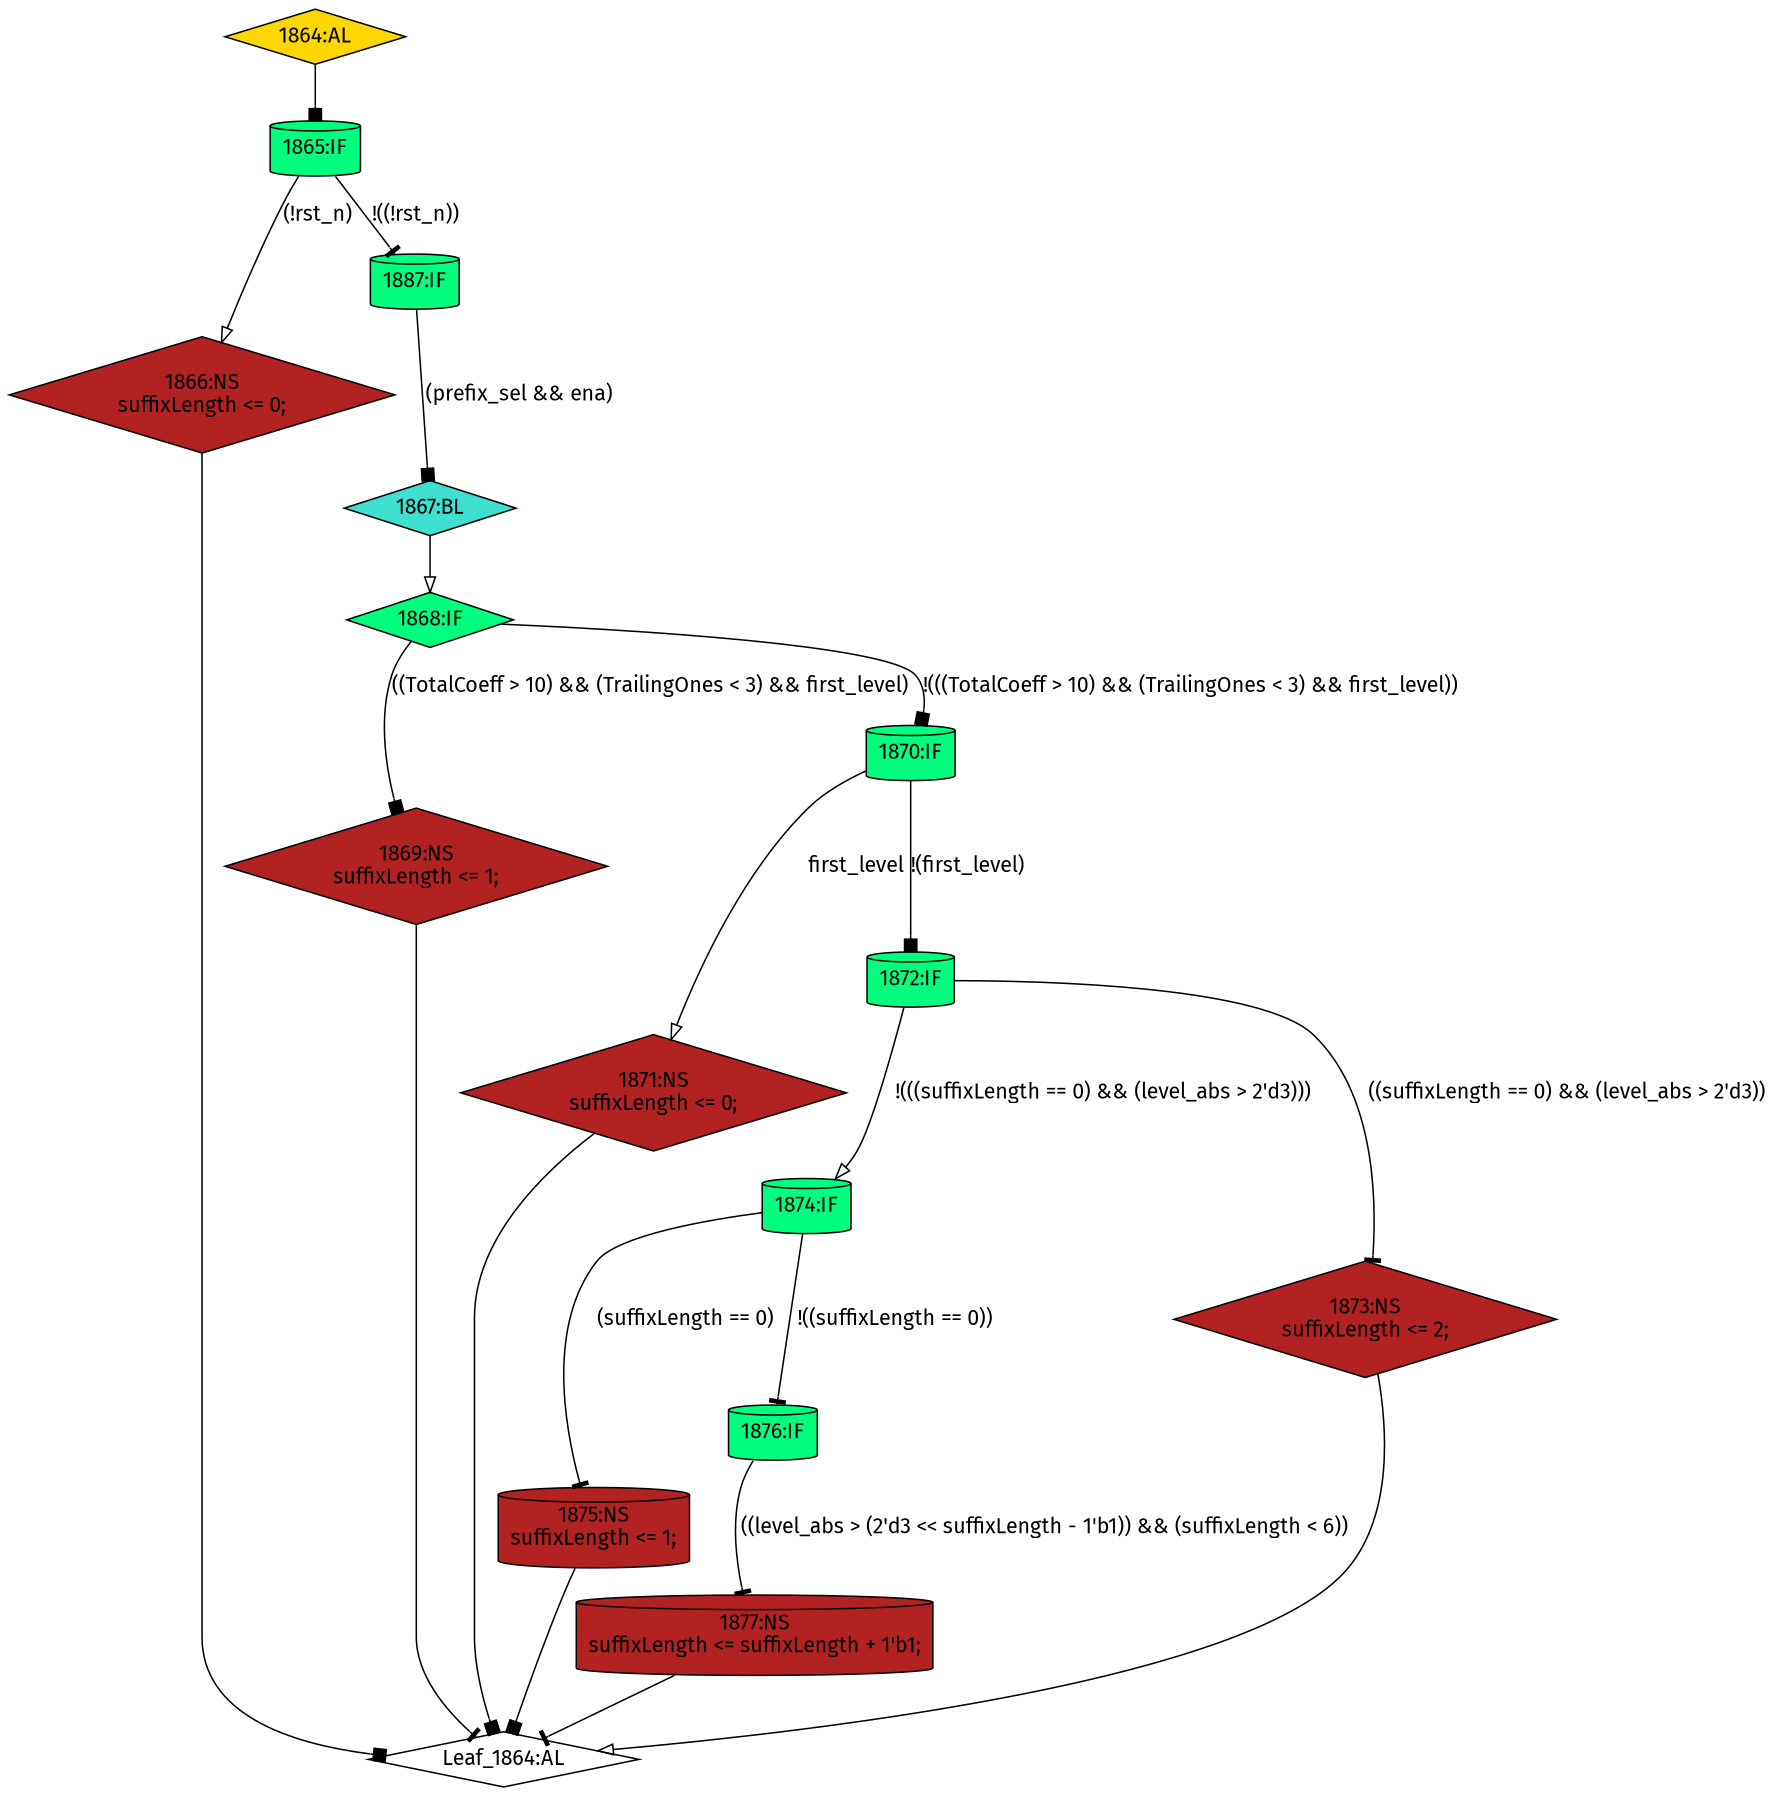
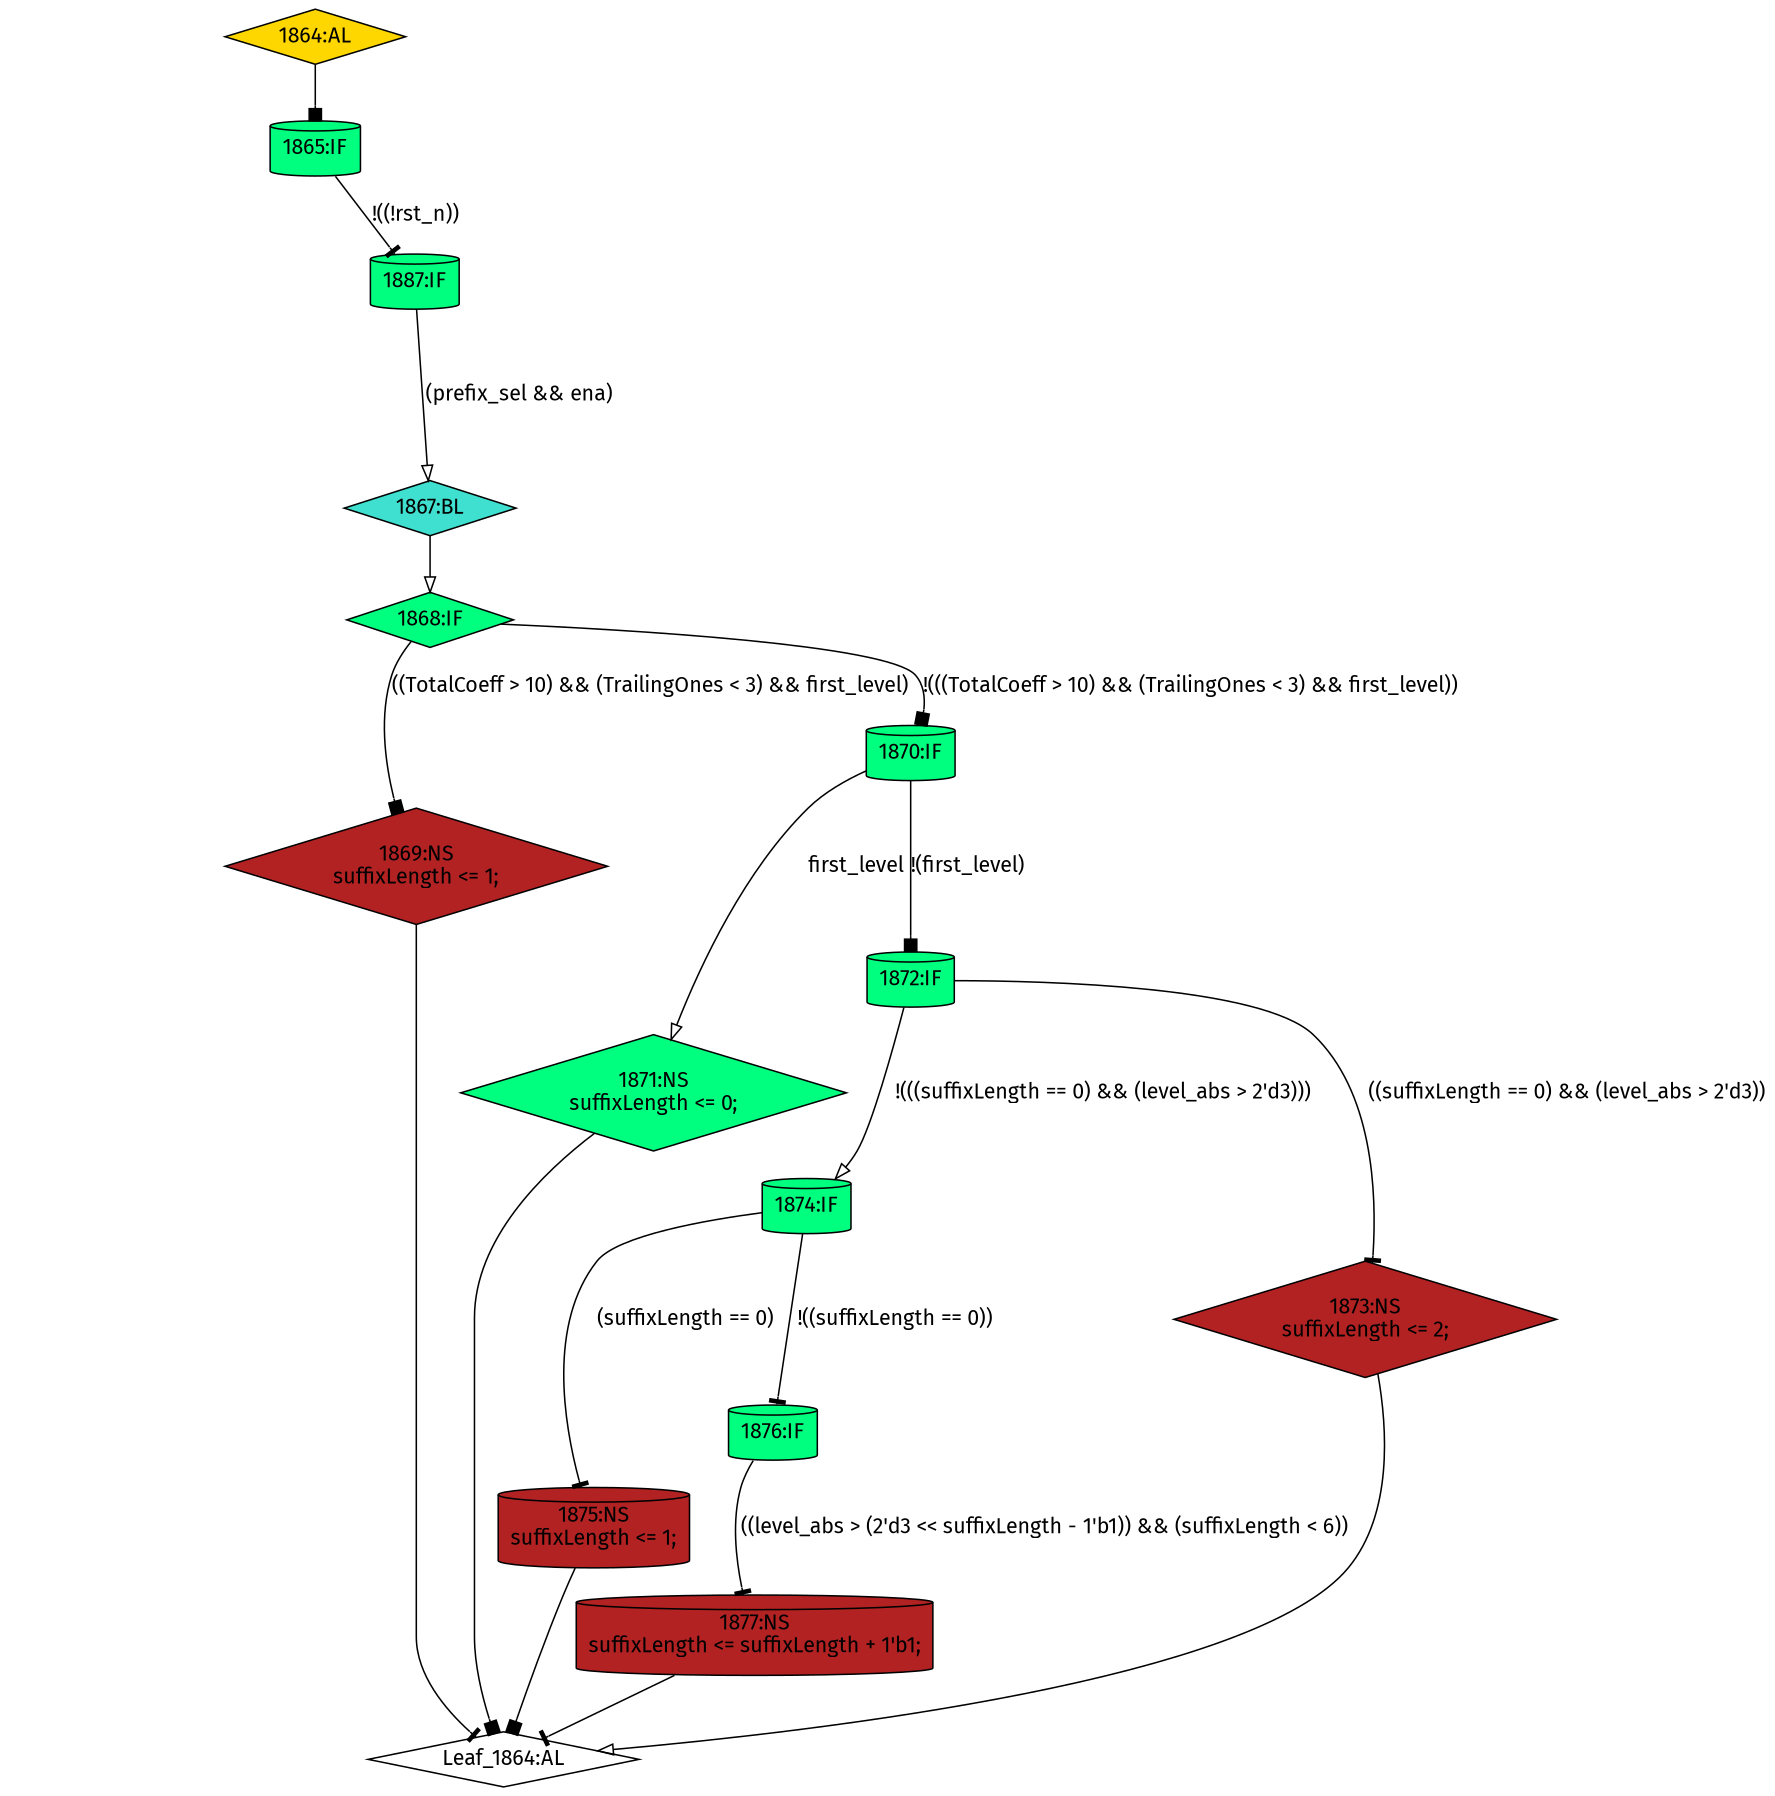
(422, 387) -> (422, 387)
(202, 395) -> none
(654, 1093) -> (654, 1093)
